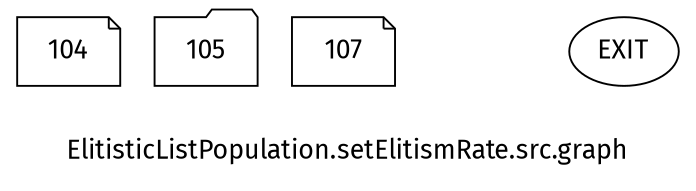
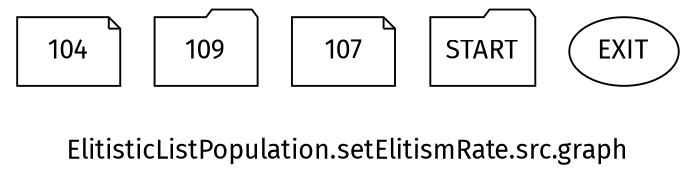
(206, 52) -> (206, 52)
none -> (483, 52)
